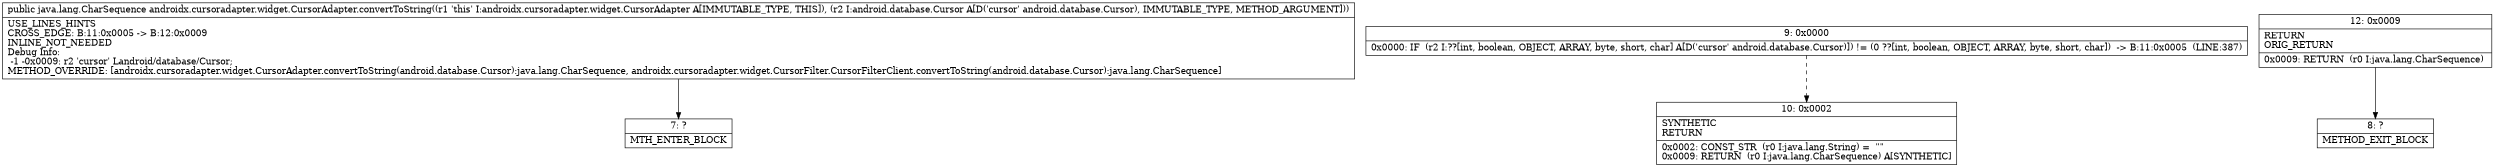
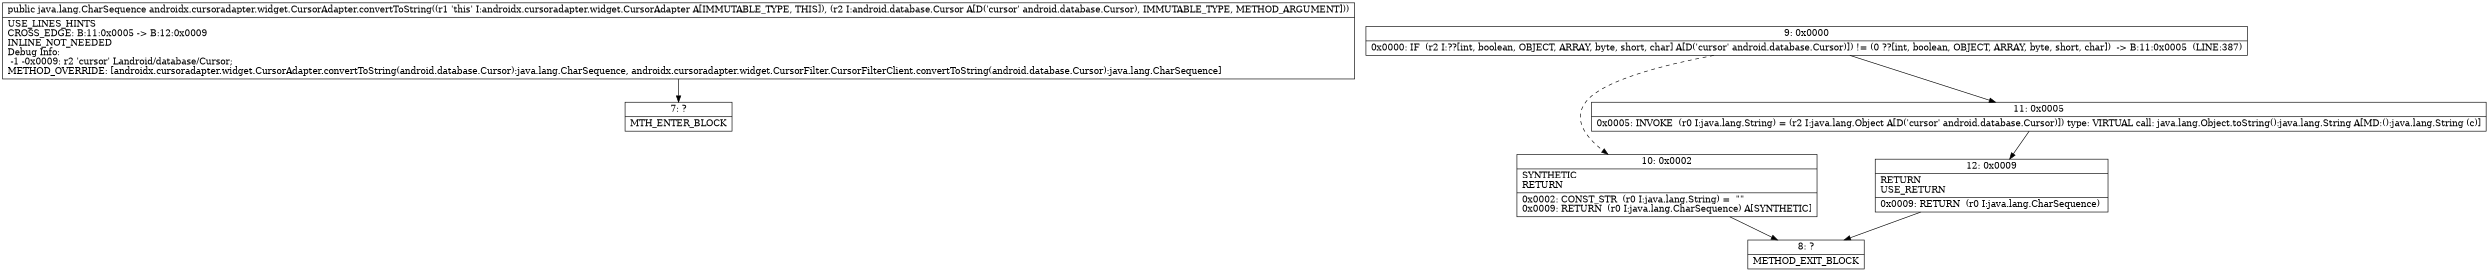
(2299, 45) -> (1913, 190)
none -> (2039, 117)
none -> (1751, 227)
